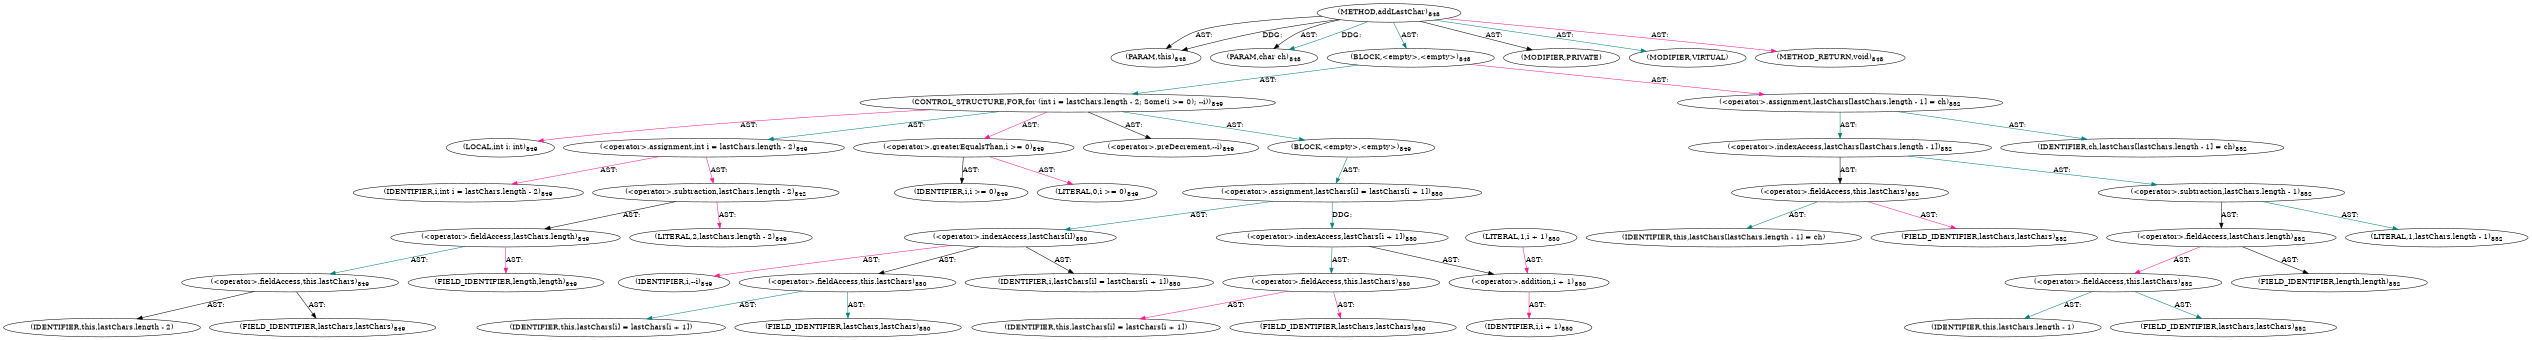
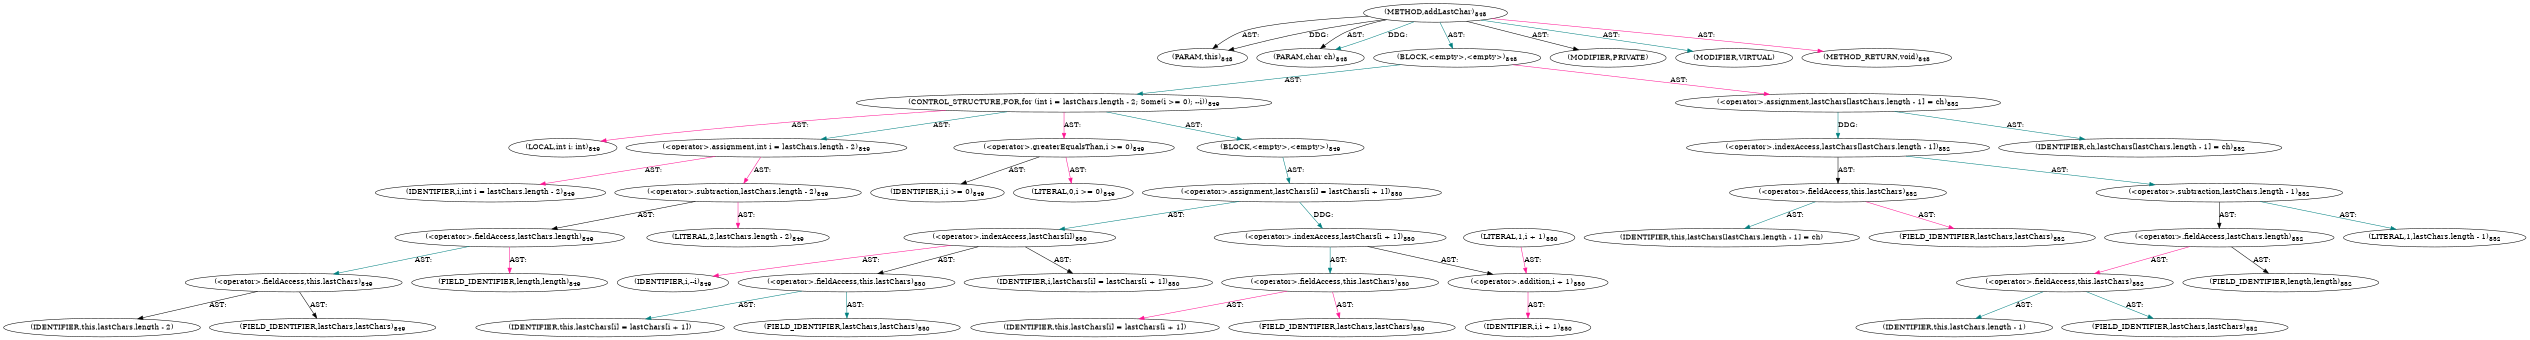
(1850, 125) -> (1849, 125)
(1171, 148) -> none
(801, 192) -> (823, 192)
